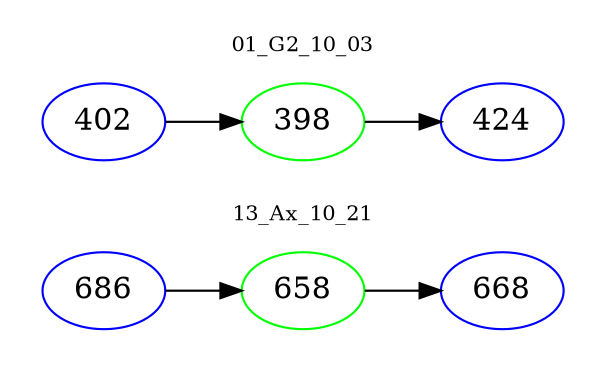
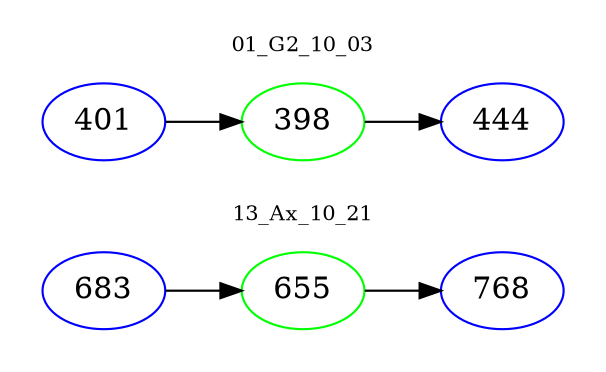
(104, 122) -> (104, 122)
(502, 122) -> (502, 122)
(104, 291) -> (104, 291)
(303, 291) -> (303, 291)
(502, 291) -> (502, 291)
